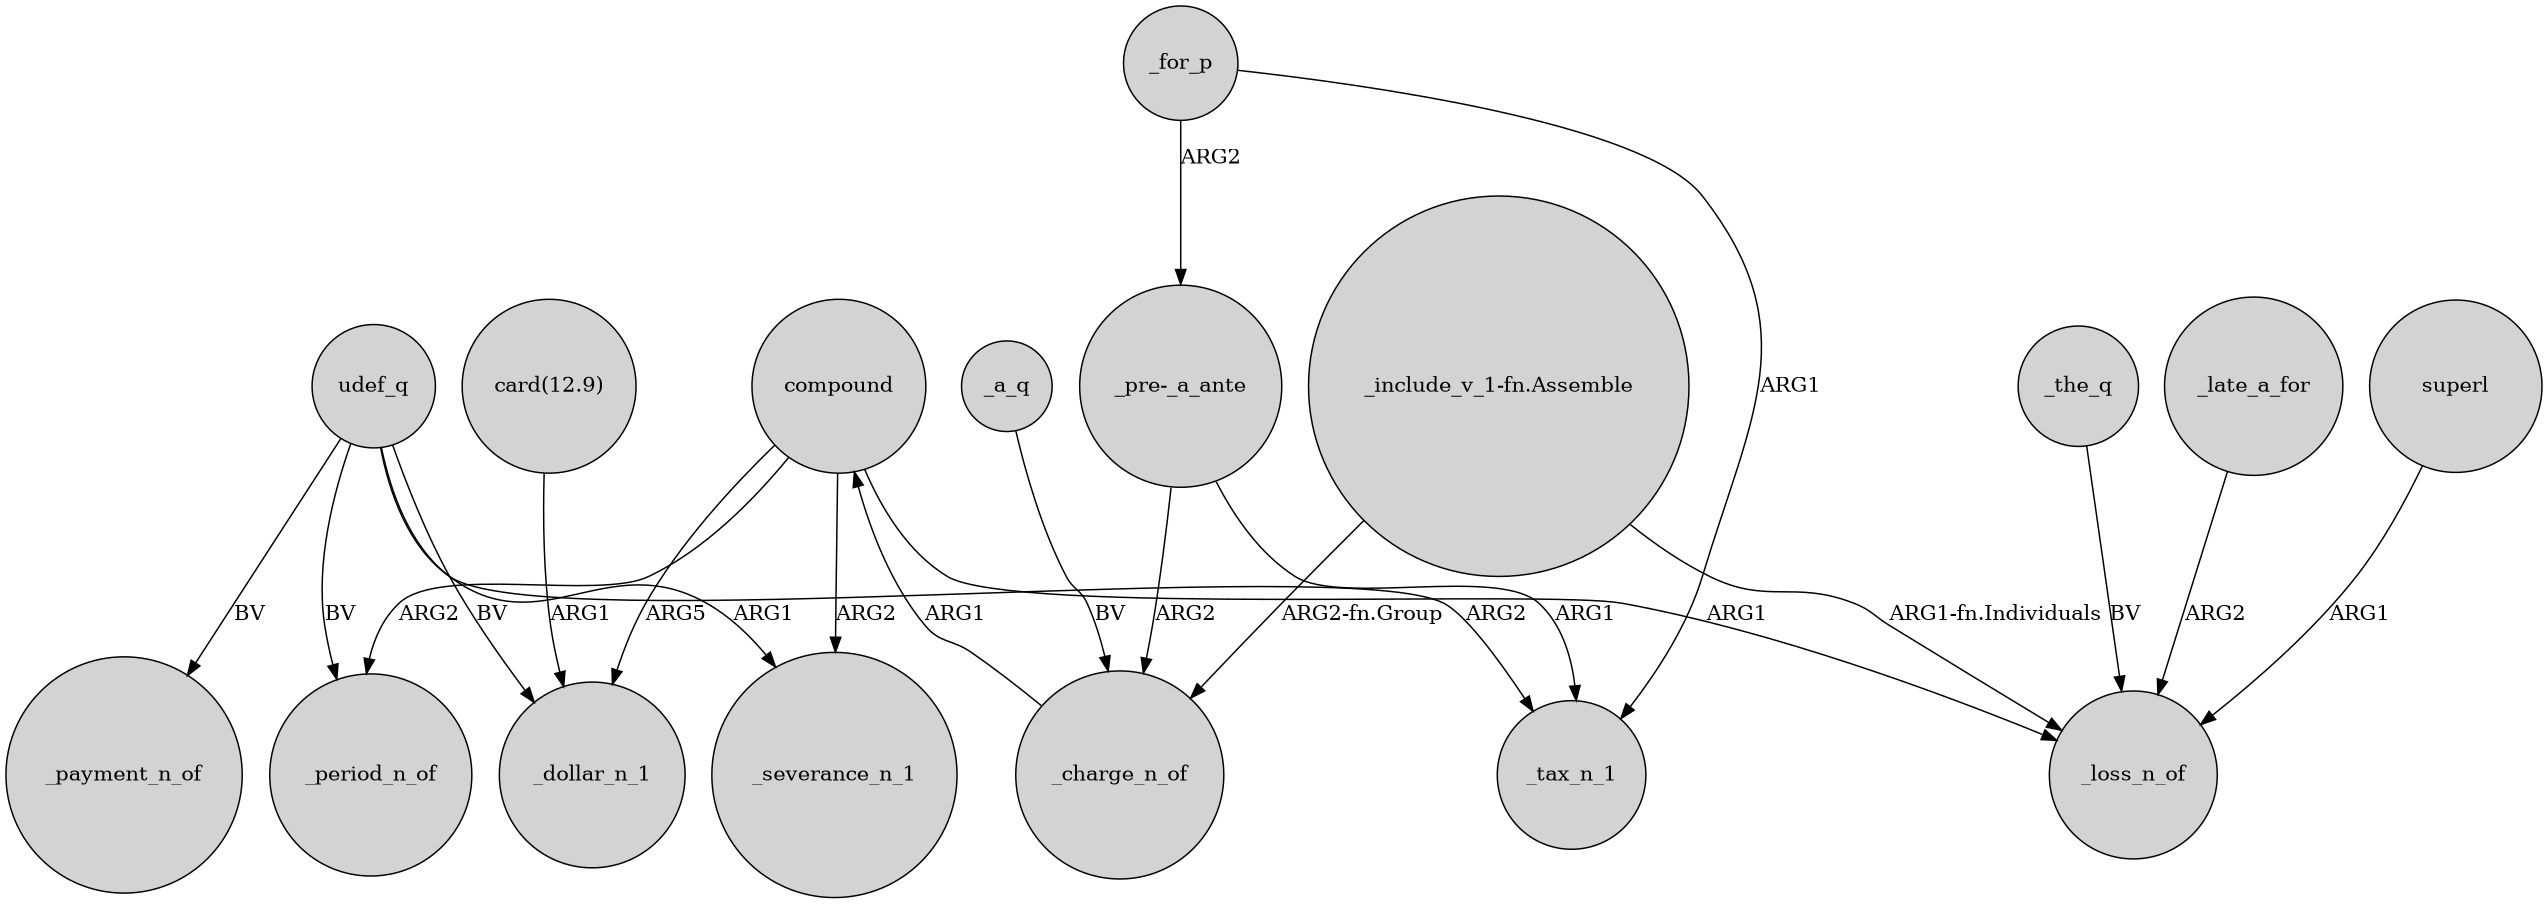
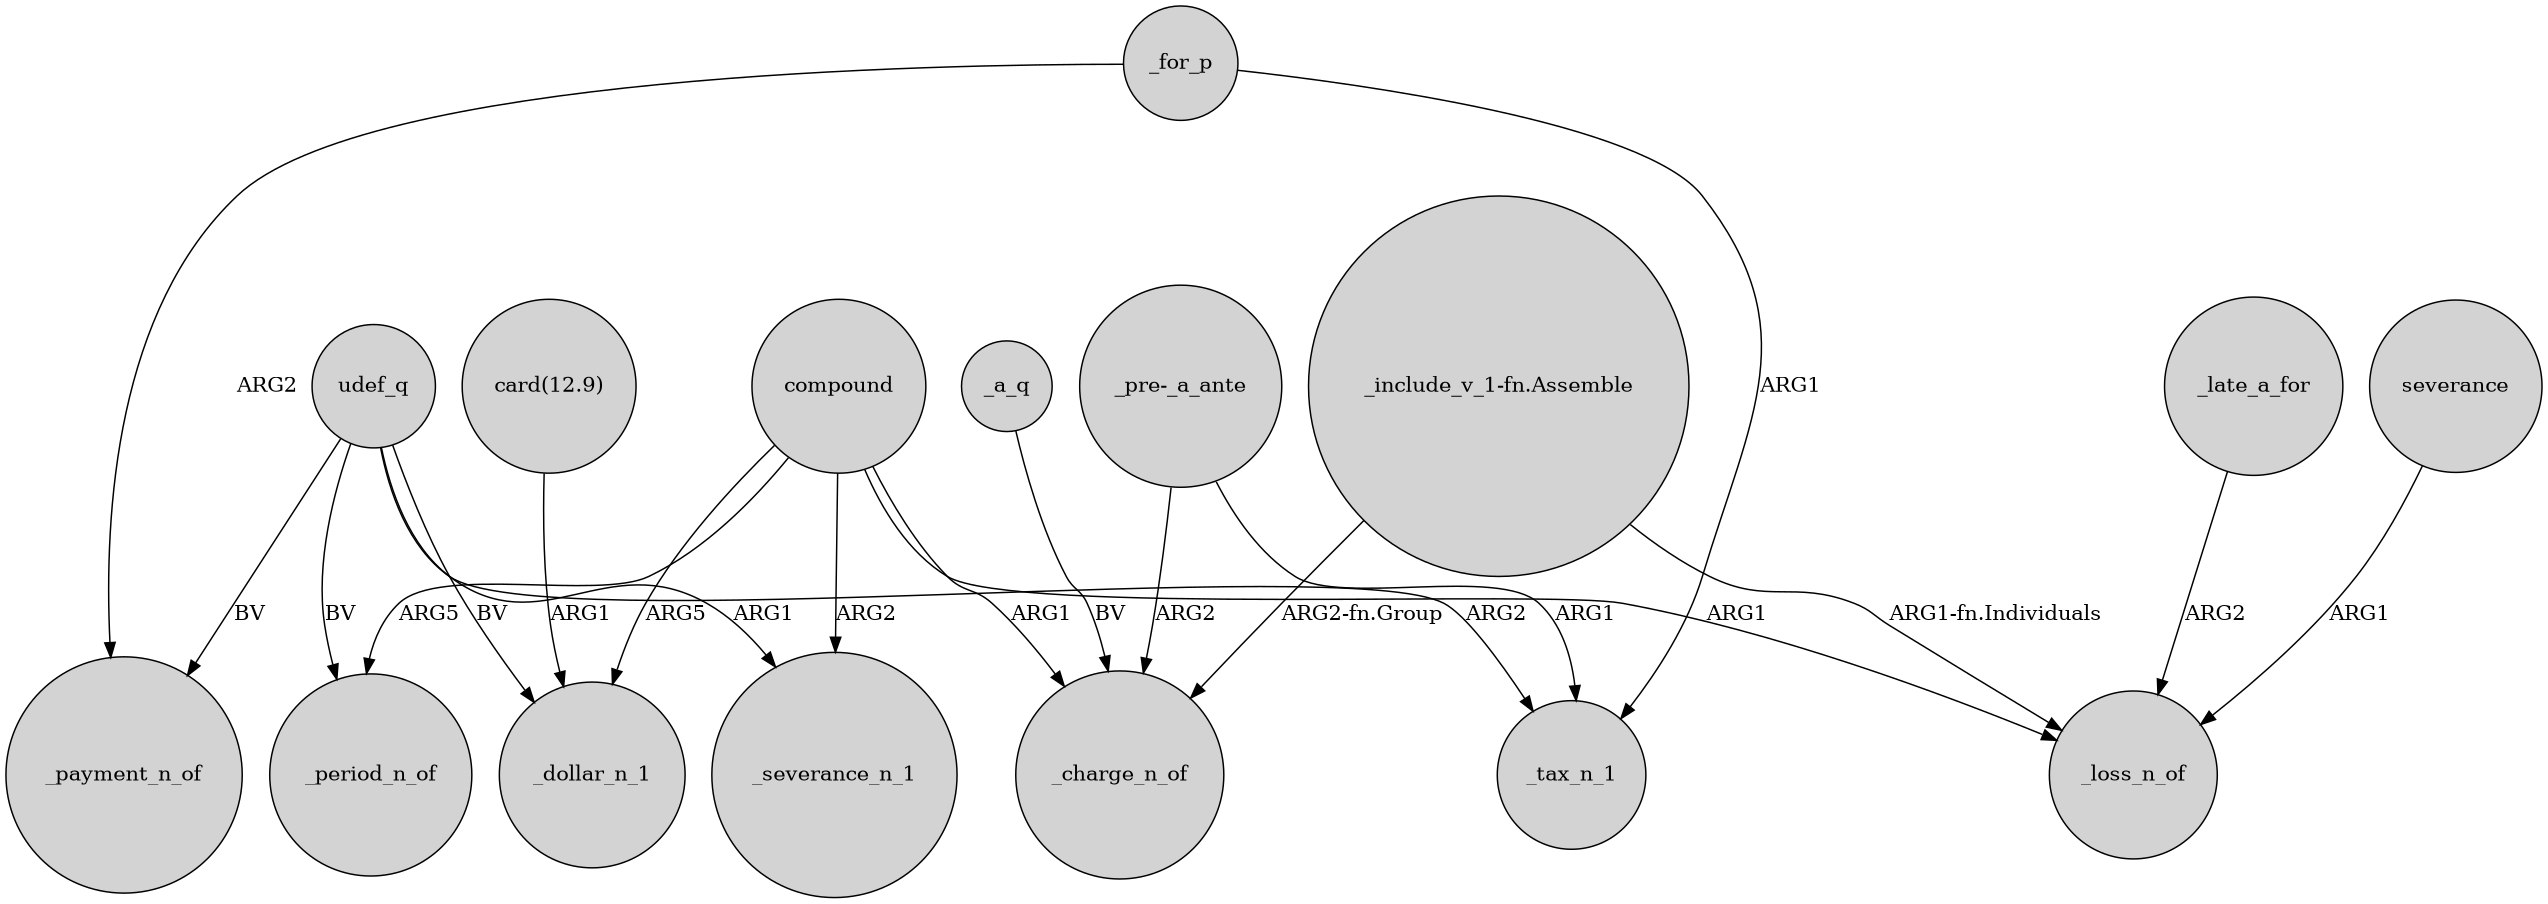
(1181, 195) -> (434, 118)
(2078, 386) -> none
(2456, 386) -> (2456, 386)
(429, 614) -> (429, 614)
(921, 620) -> (995, 606)
